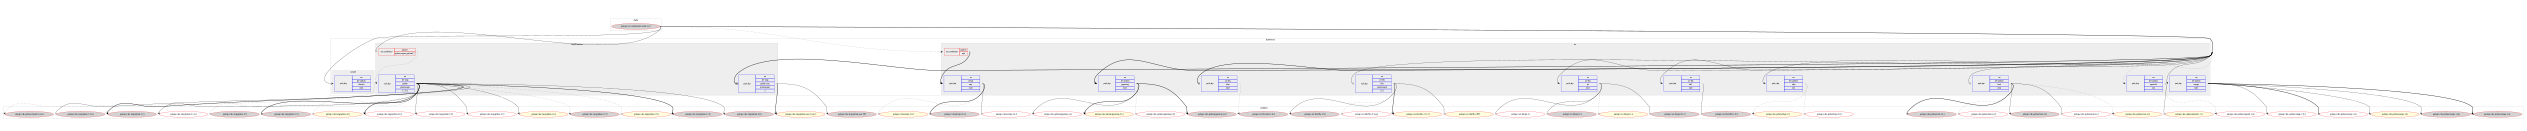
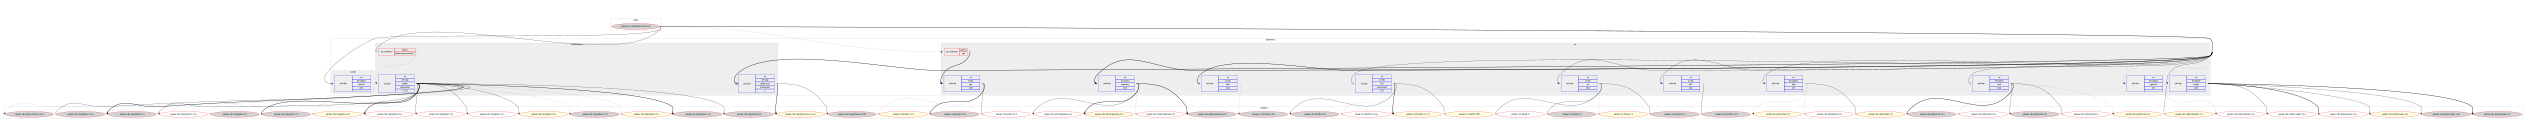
none -> (1881, 114)
